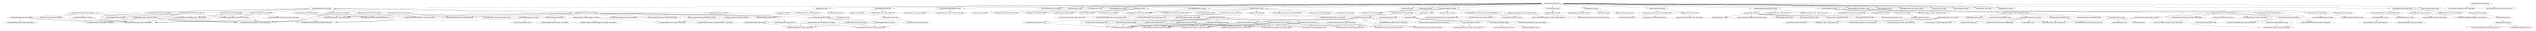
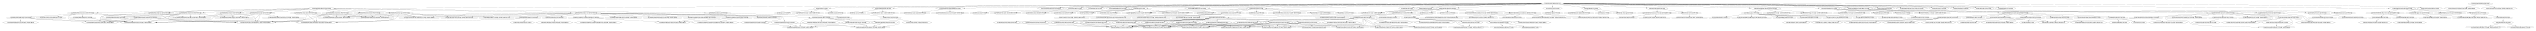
none -> (1007, 23)
none -> (1064, 23)
